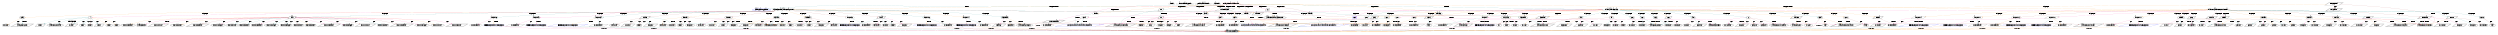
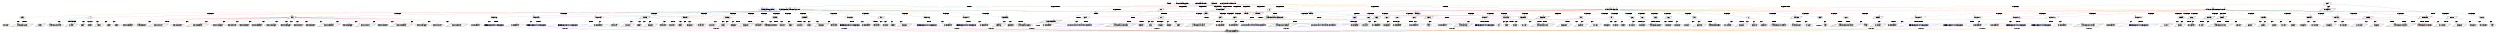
(2334, 4) -> (2327, 4)
(881, 18) -> (881, 18)
